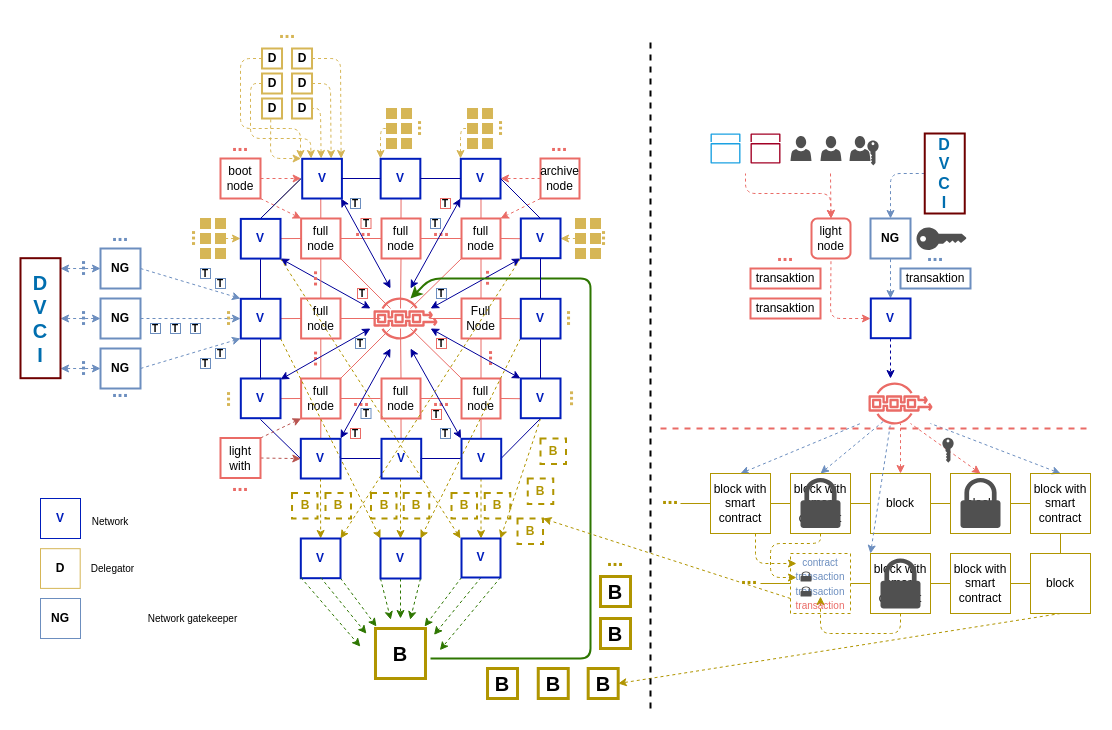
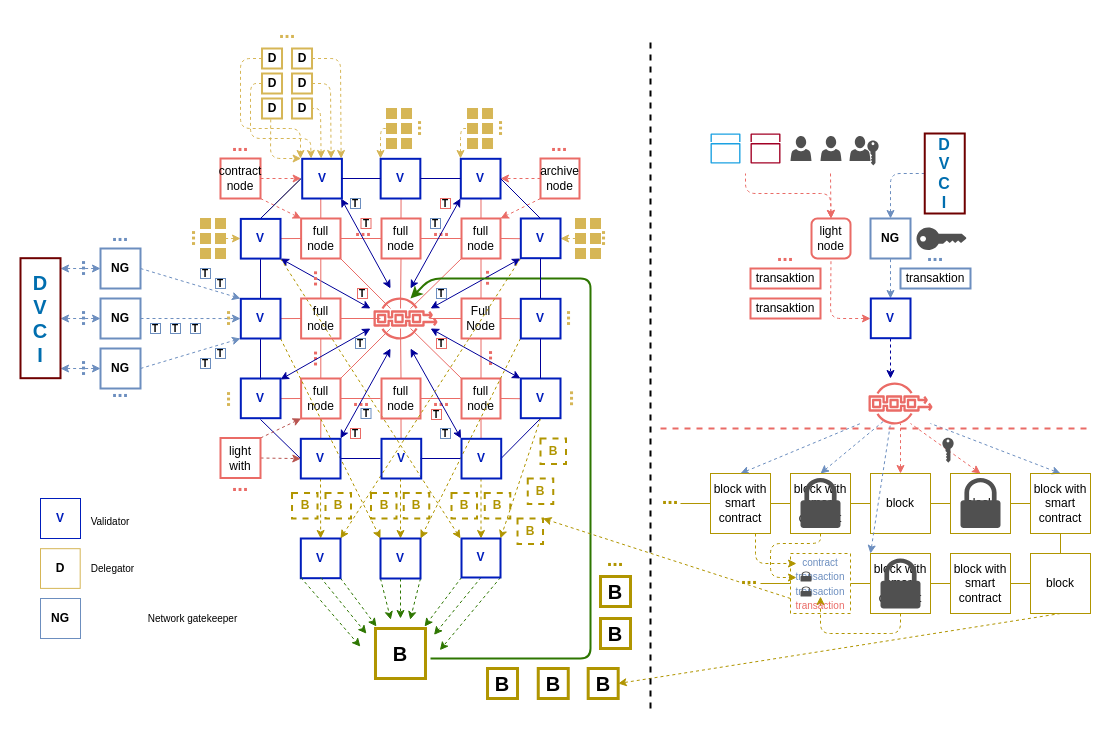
(241, 179) -> (241, 179)
(111, 522) -> (111, 522)
